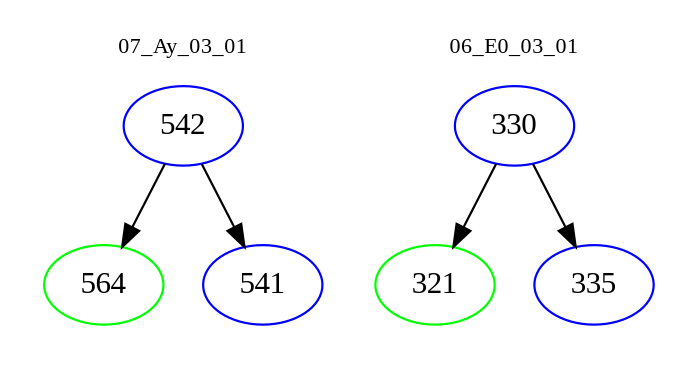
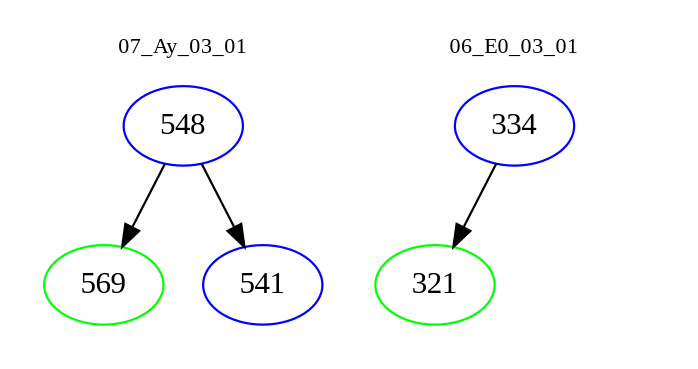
(183, 126) -> (183, 126)
(515, 126) -> (515, 126)
(104, 285) -> (104, 285)
(594, 285) -> none
